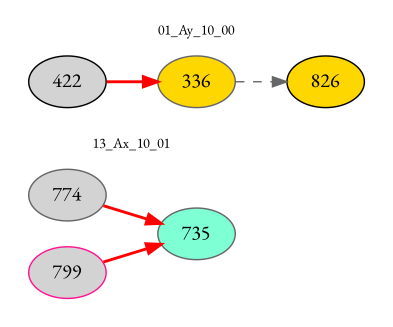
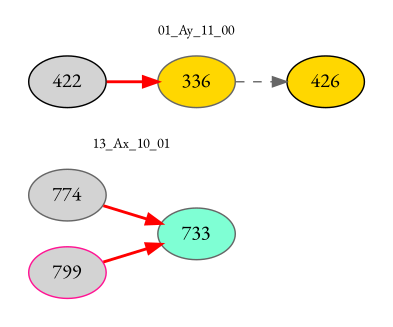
(197, 31) -> (197, 31)
(326, 82) -> (326, 82)
(197, 234) -> (197, 234)
